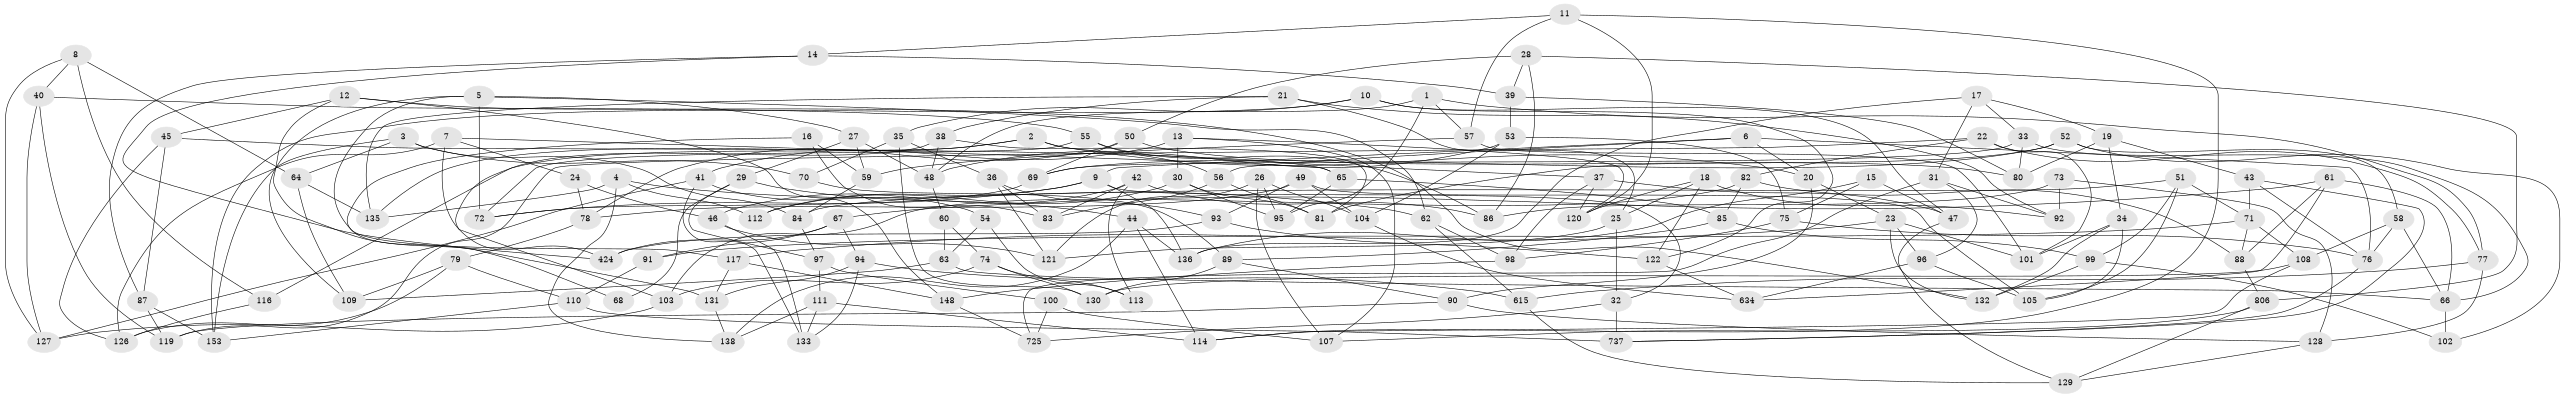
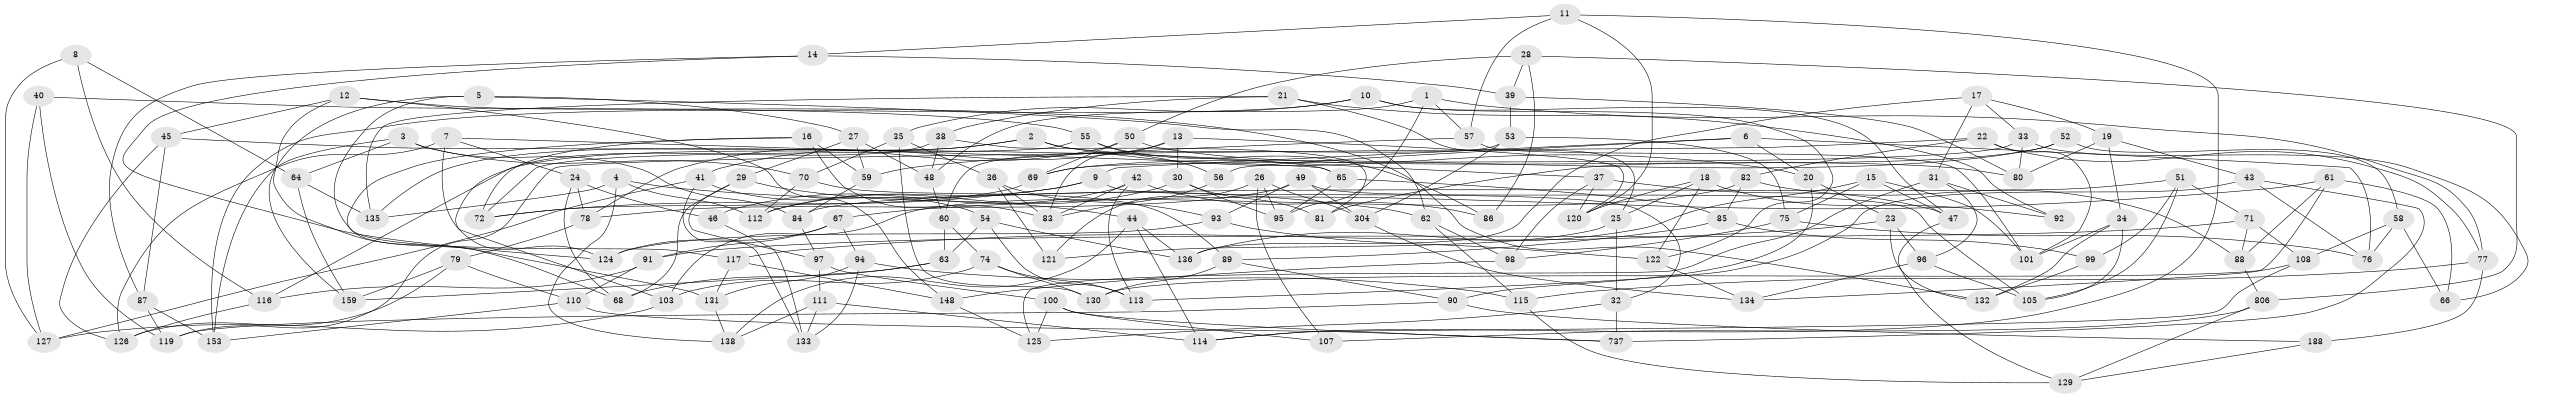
(57, 76) -> none
(1220, 160) -> (1210, 151)
(479, 165) -> (625, 145)
(2059, 178) -> none
none -> (780, 199)
(1269, 199) -> none
(2249, 199) -> (1730, 271)
(1395, 215) -> (1085, 161)
(1159, 216) -> (1089, 242)
(1362, 219) -> (1362, 219)
none -> (568, 241)
(949, 245) -> none
(1980, 246) -> (1957, 202)
(606, 260) -> (606, 260)
none -> (459, 287)
(1729, 287) -> (780, 277)
(349, 301) -> (349, 301)
(1521, 301) -> (1521, 301)
(1747, 301) -> (1747, 301)
(2002, 332) -> (1223, 325)
(1034, 342) -> (1034, 342)
(2316, 342) -> (2316, 342)
(2445, 342) -> none
